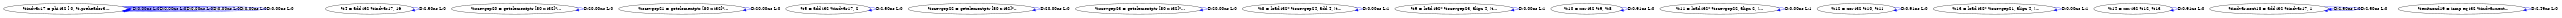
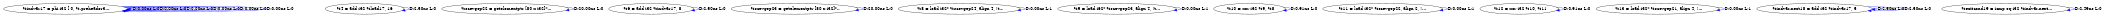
(370, 9) -> (365, 9)
(515, 9) -> none
none -> (651, 9)
(682, 9) -> none
(828, 9) -> none
(1300, 9) -> (959, 9)
(2133, 9) -> none
(2269, 9) -> (1815, 9)
